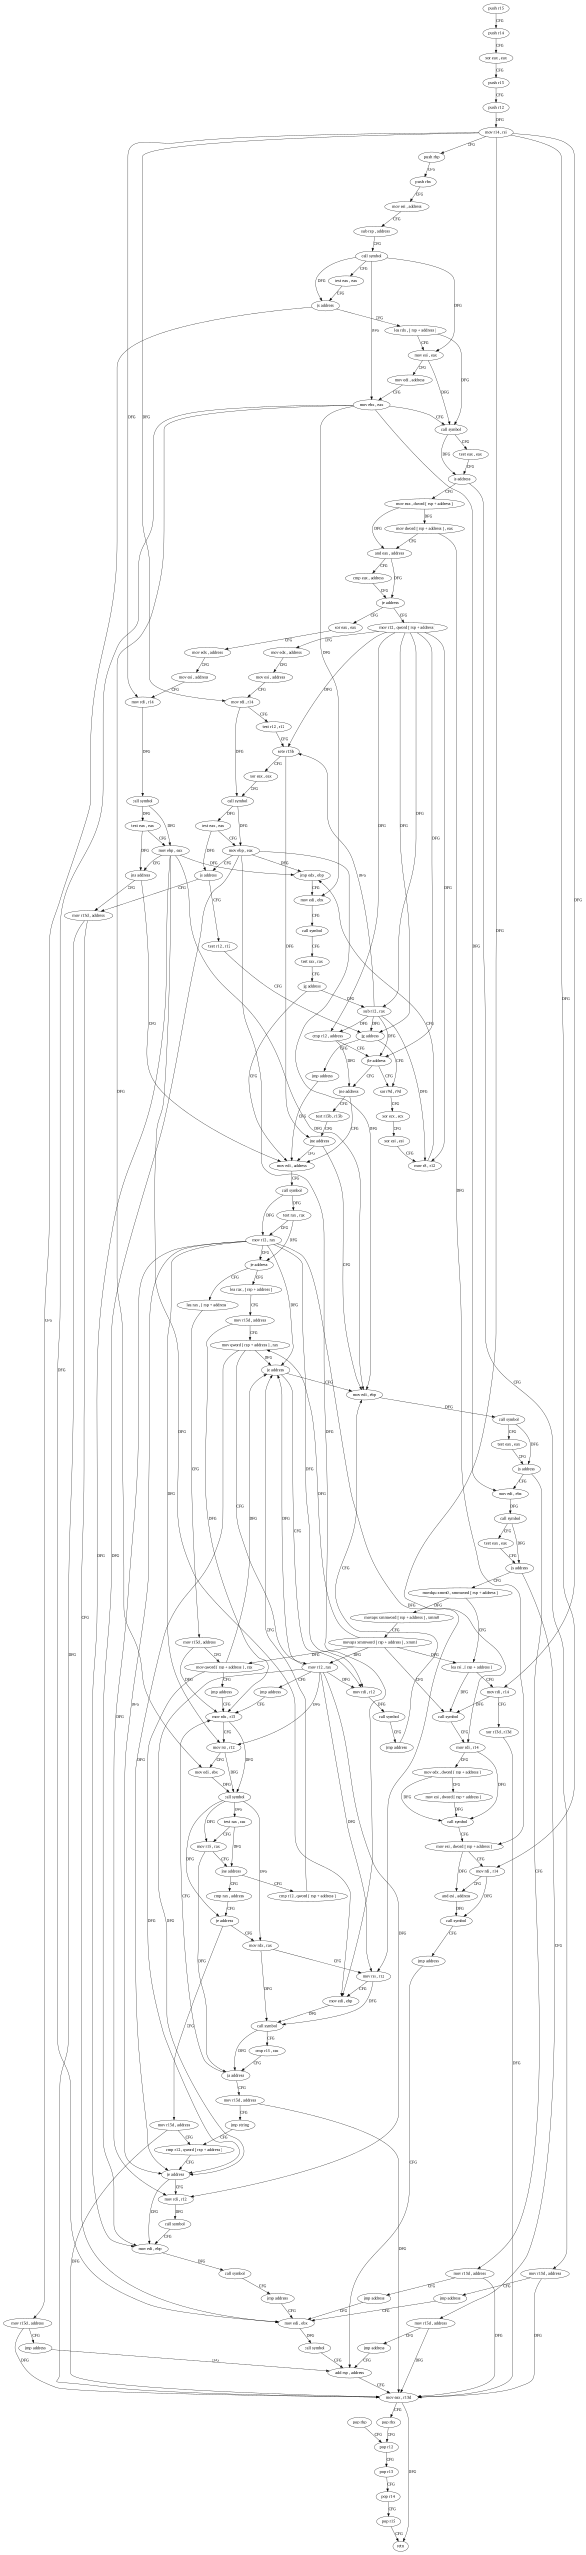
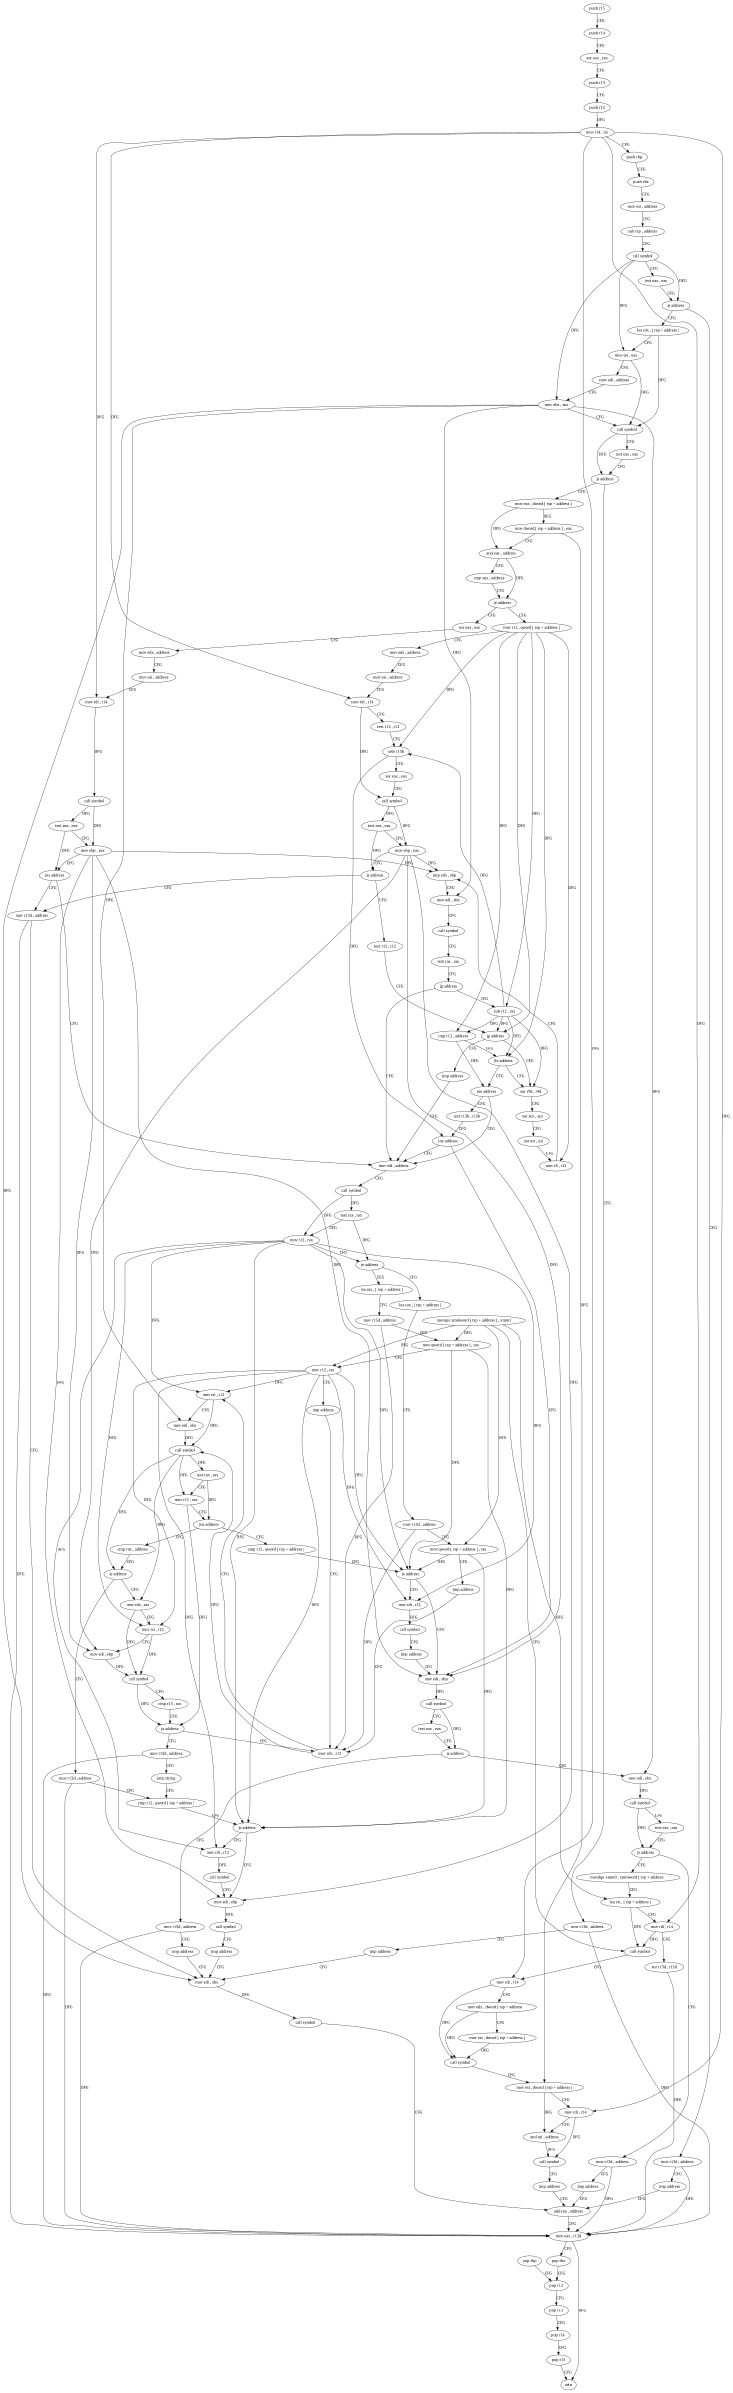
(417, 1082) -> (538, 1045)
(402, 1618) -> none
